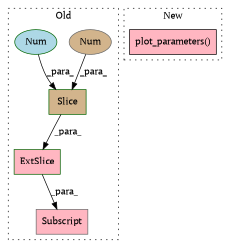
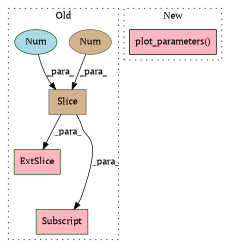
(68, 102) -> (68, 102)
(48, 189) -> (92, 158)
(62, 222) -> (62, 222)
